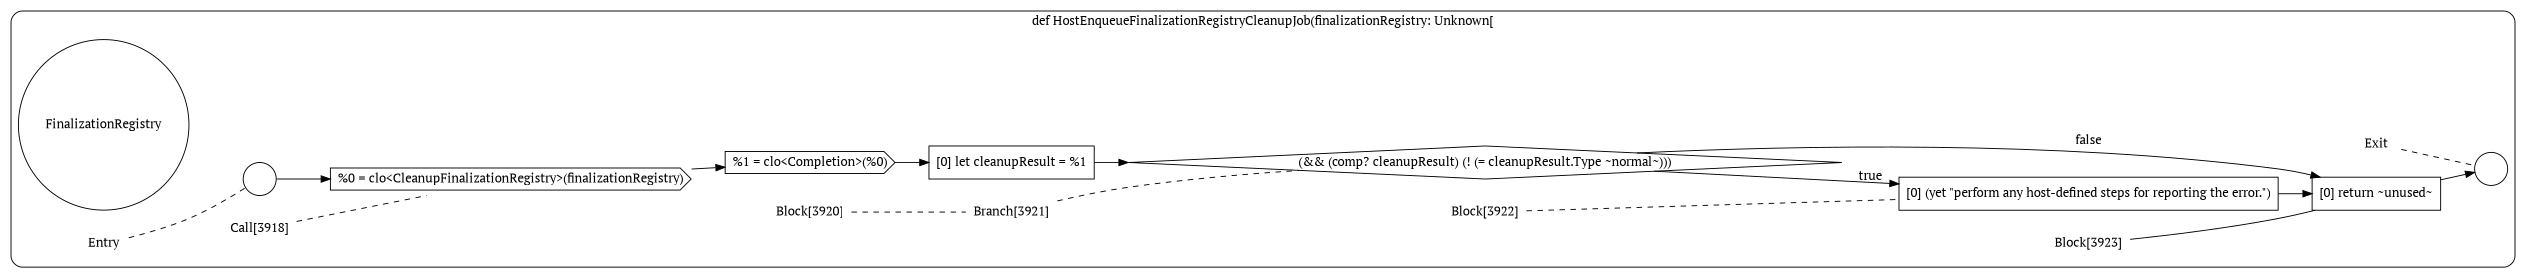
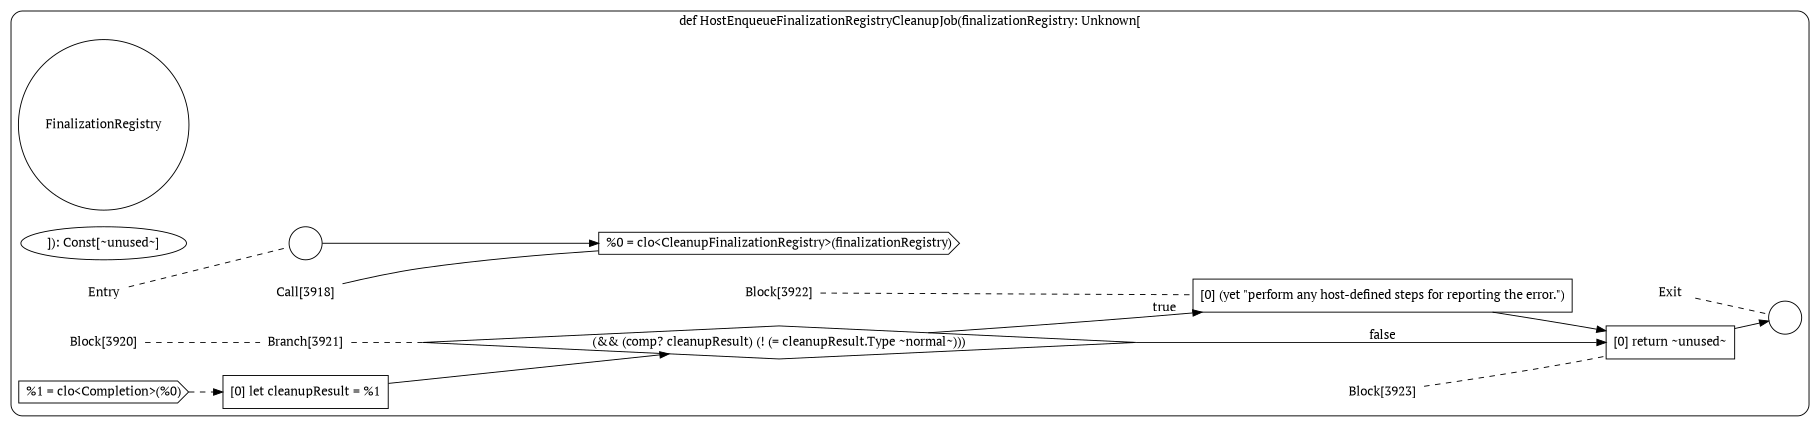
(907, 162) -> (201, 392)
(704, 168) -> none
(362, 208) -> (470, 262)
(2223, 228) -> (1515, 372)
none -> (104, 243)
